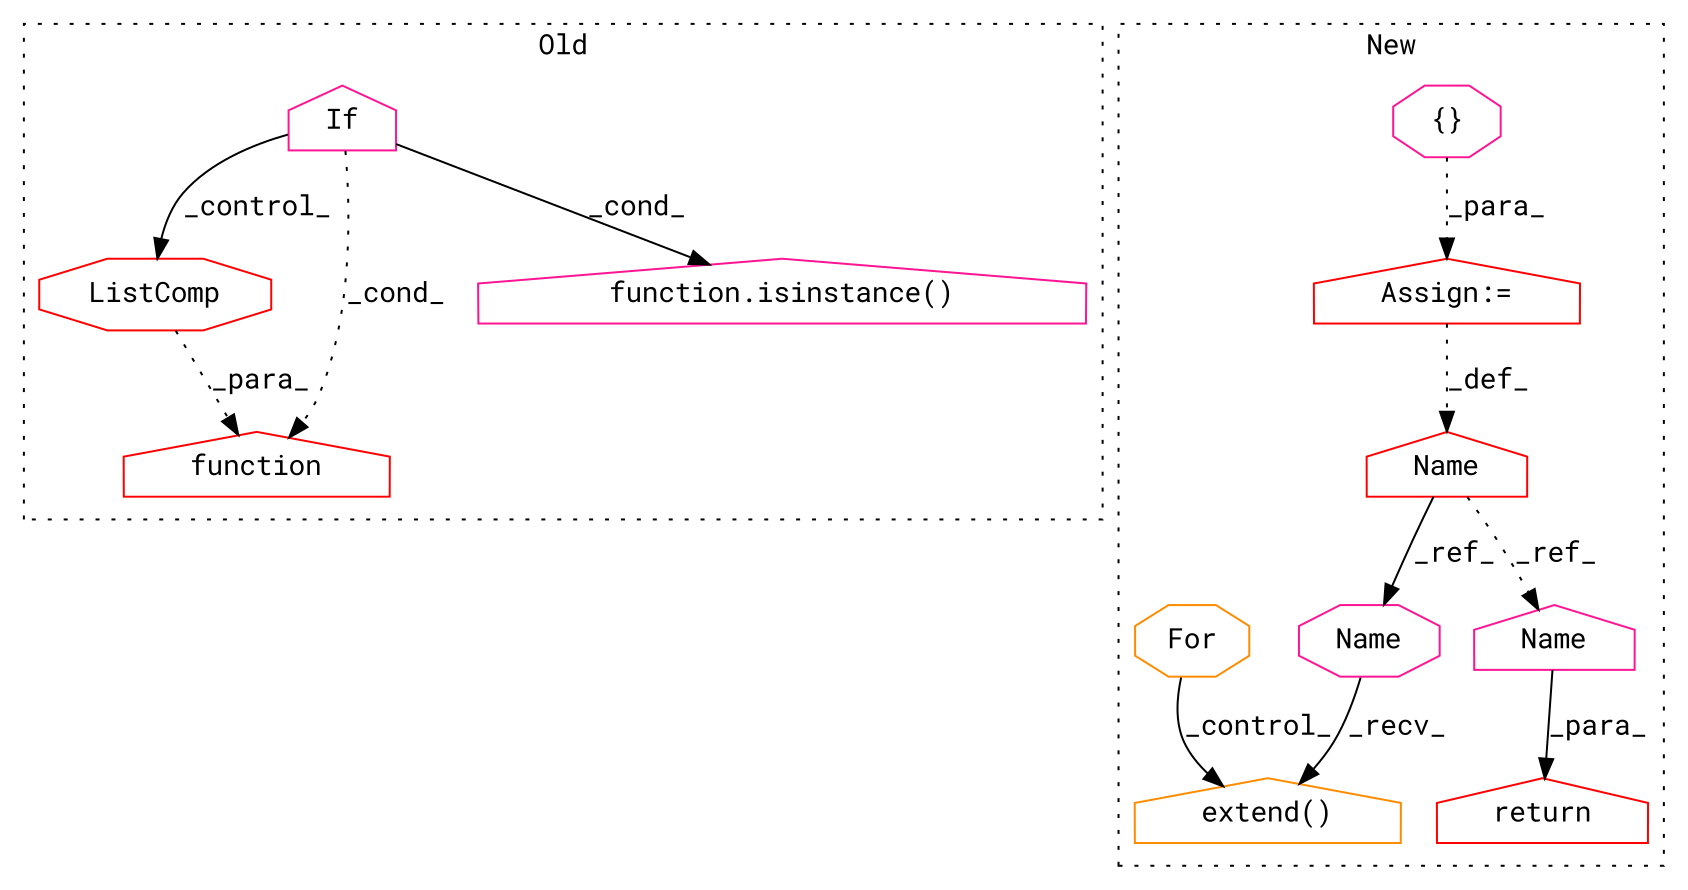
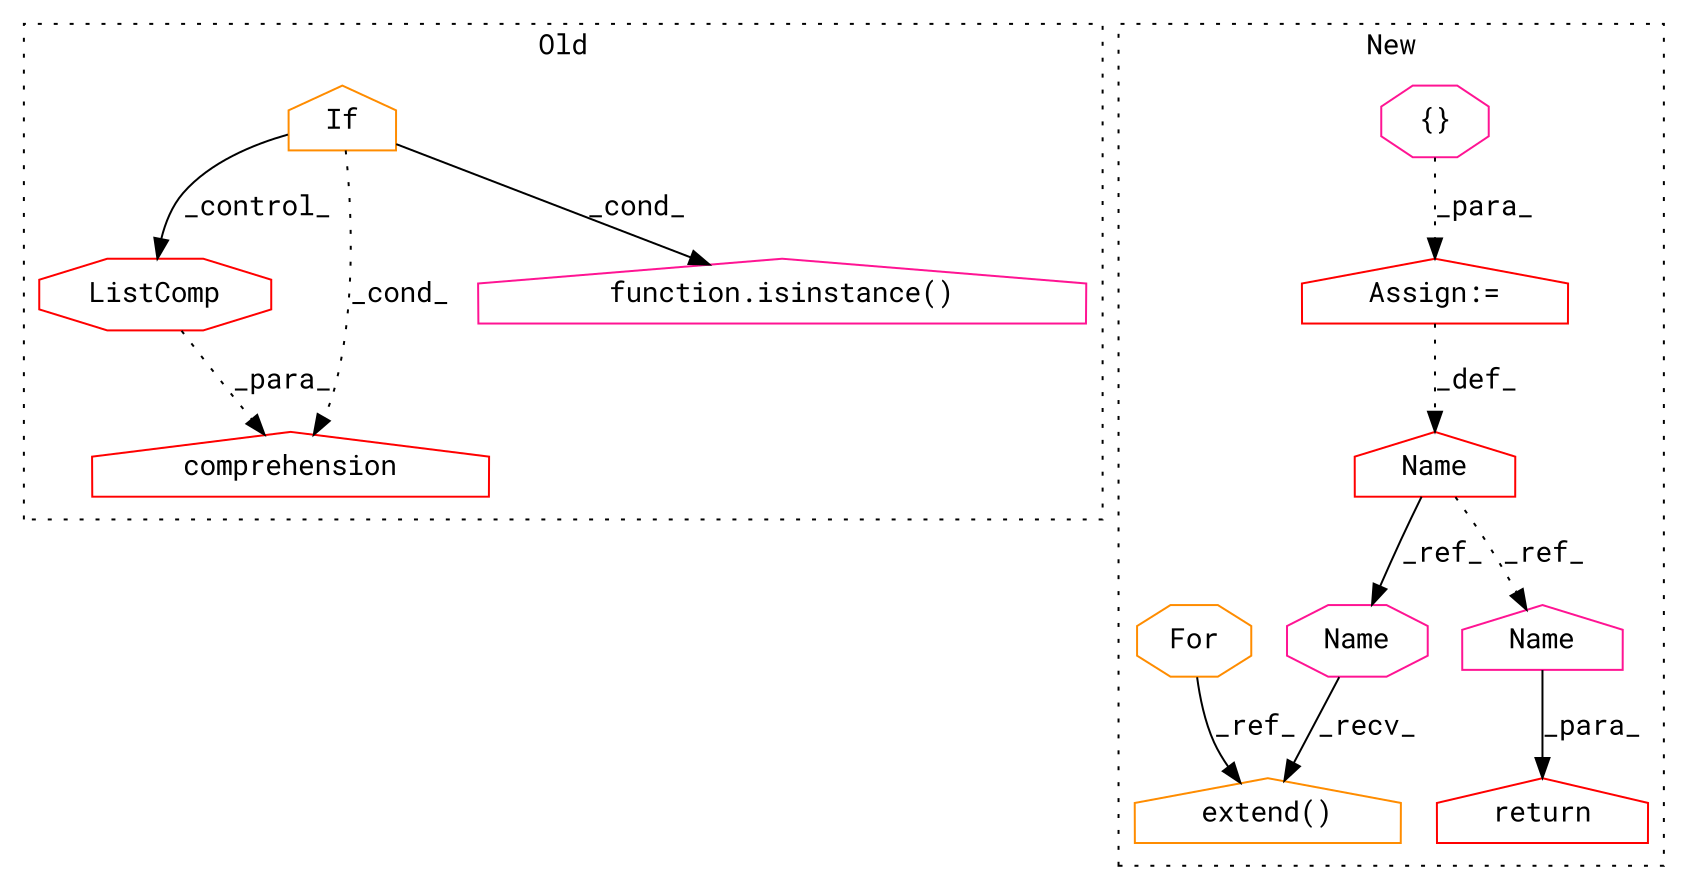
(342, 121) -> (342, 121)
(257, 468) -> (291, 468)
(1259, 727) -> (1256, 727)
